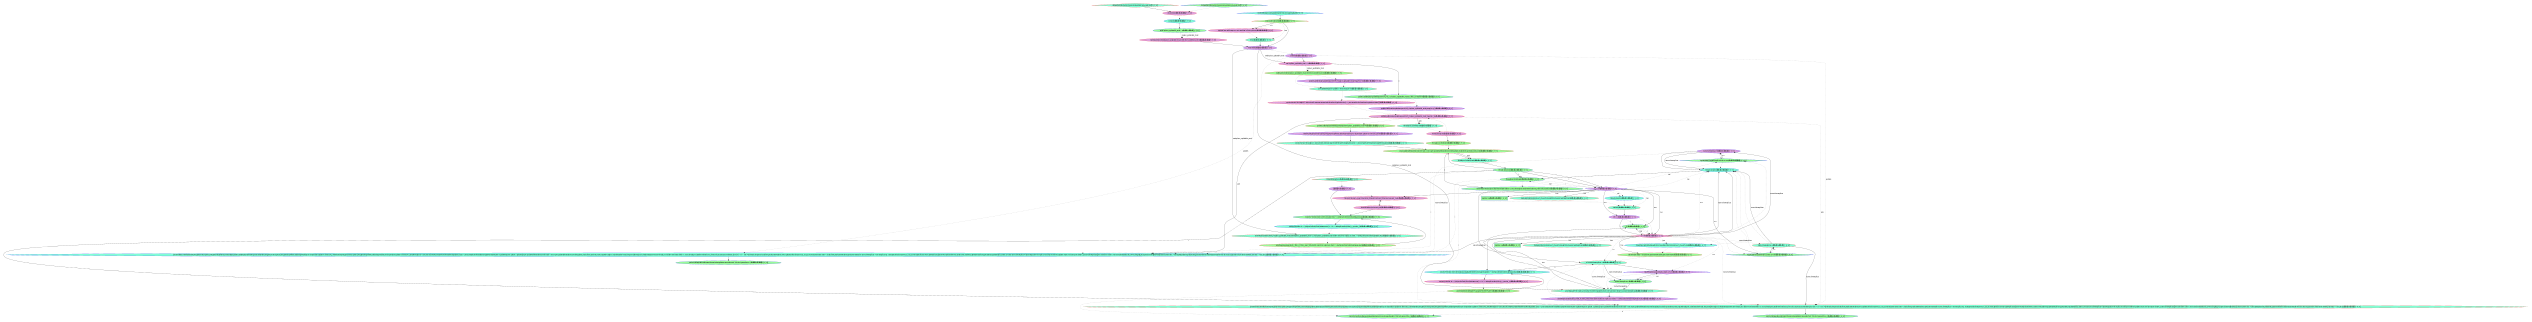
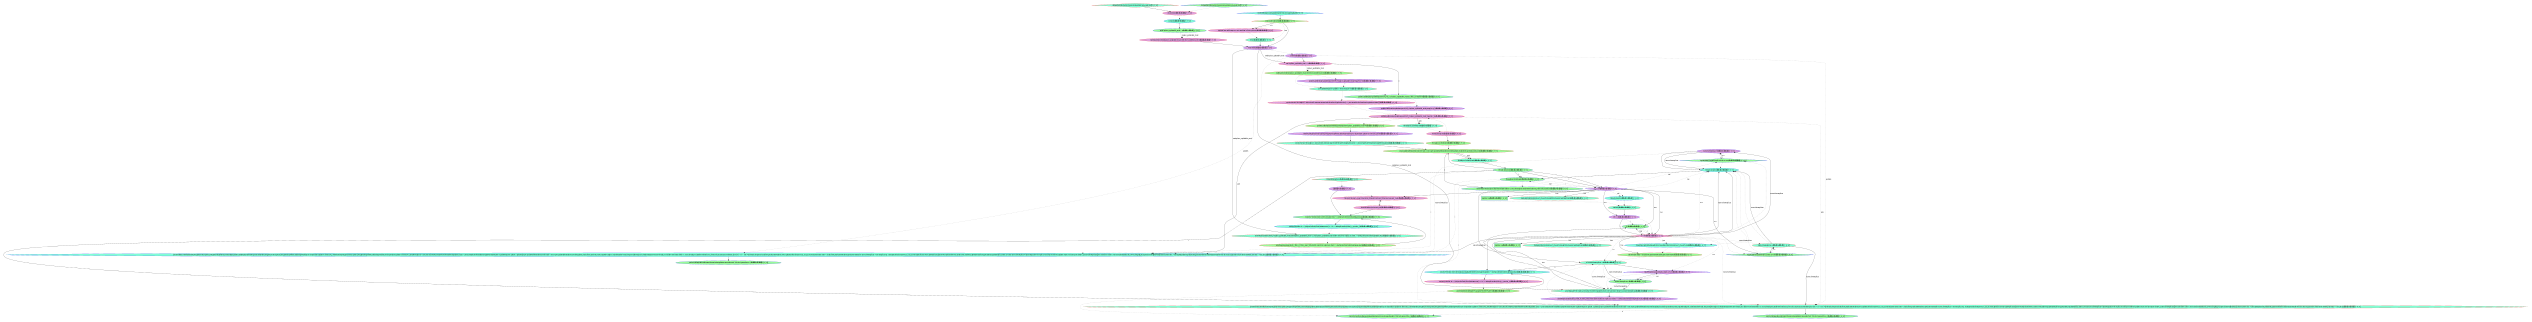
(1640, 194) -> none
